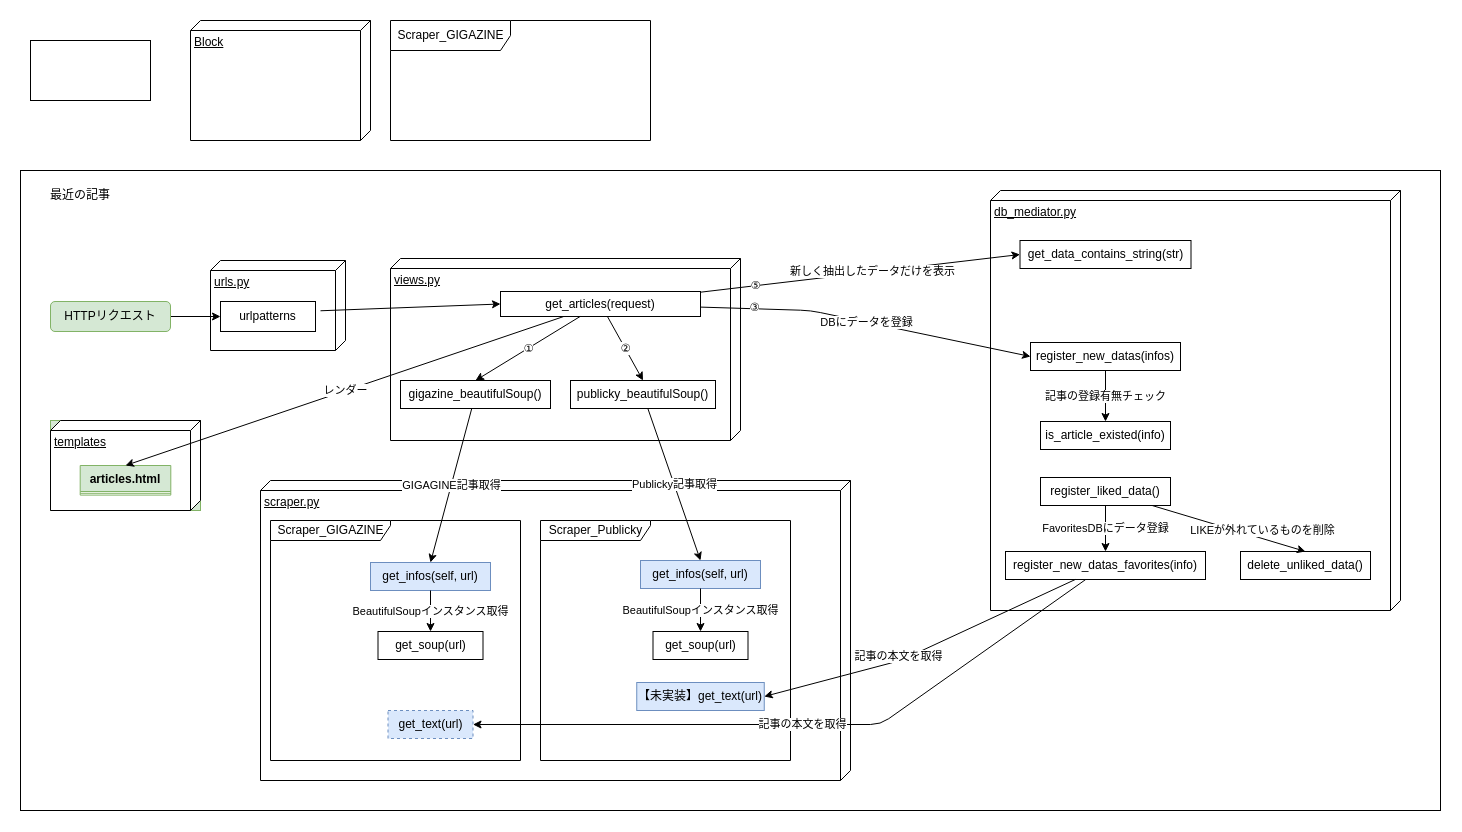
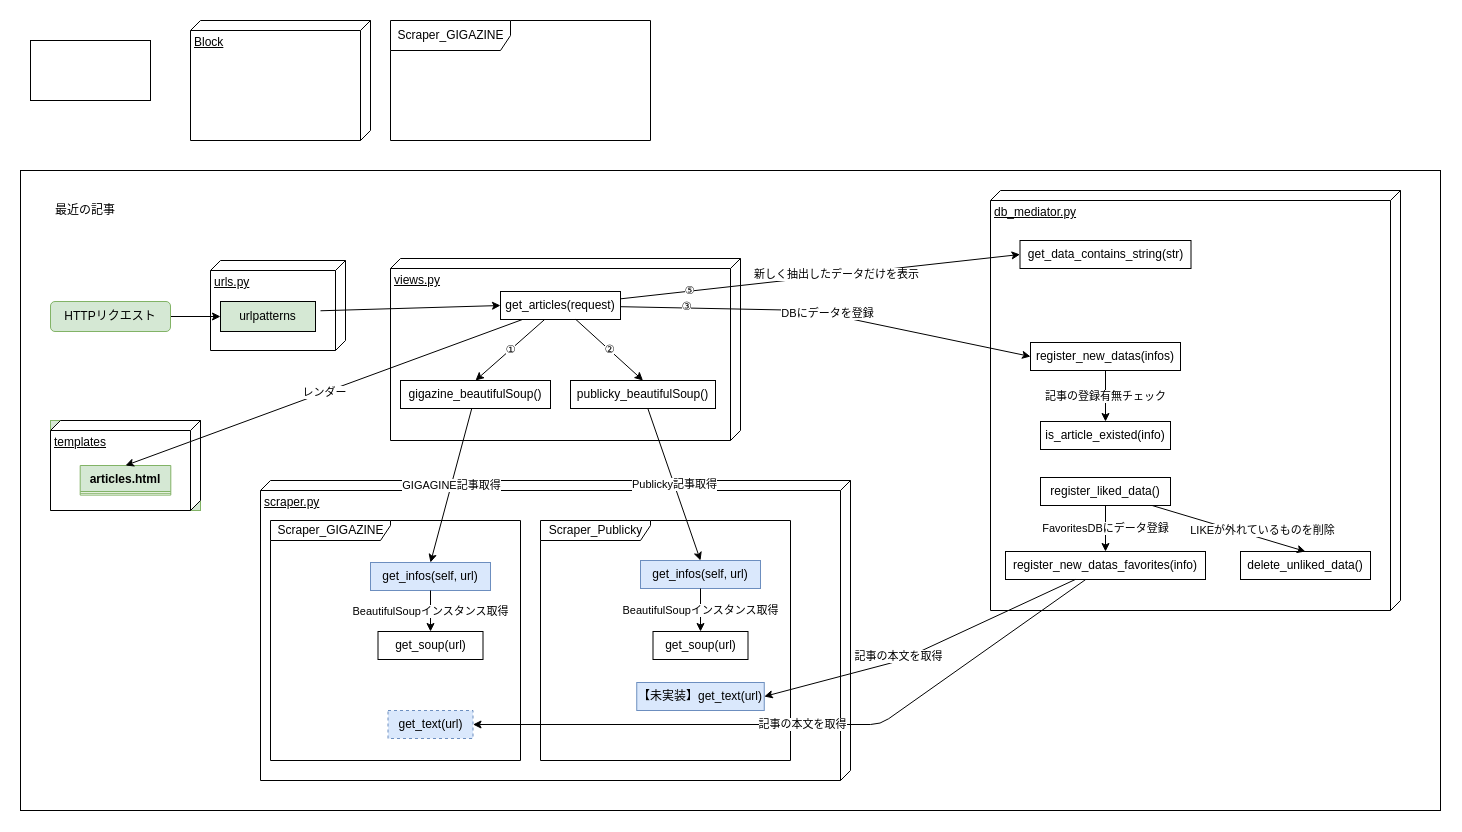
(81, 196) -> (86, 211)
(601, 304) -> (561, 306)
(268, 317) -> (268, 317)
